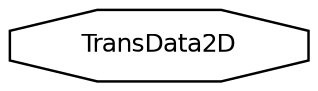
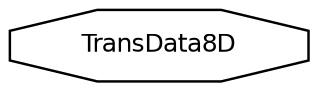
(159, 46) -> (159, 46)
